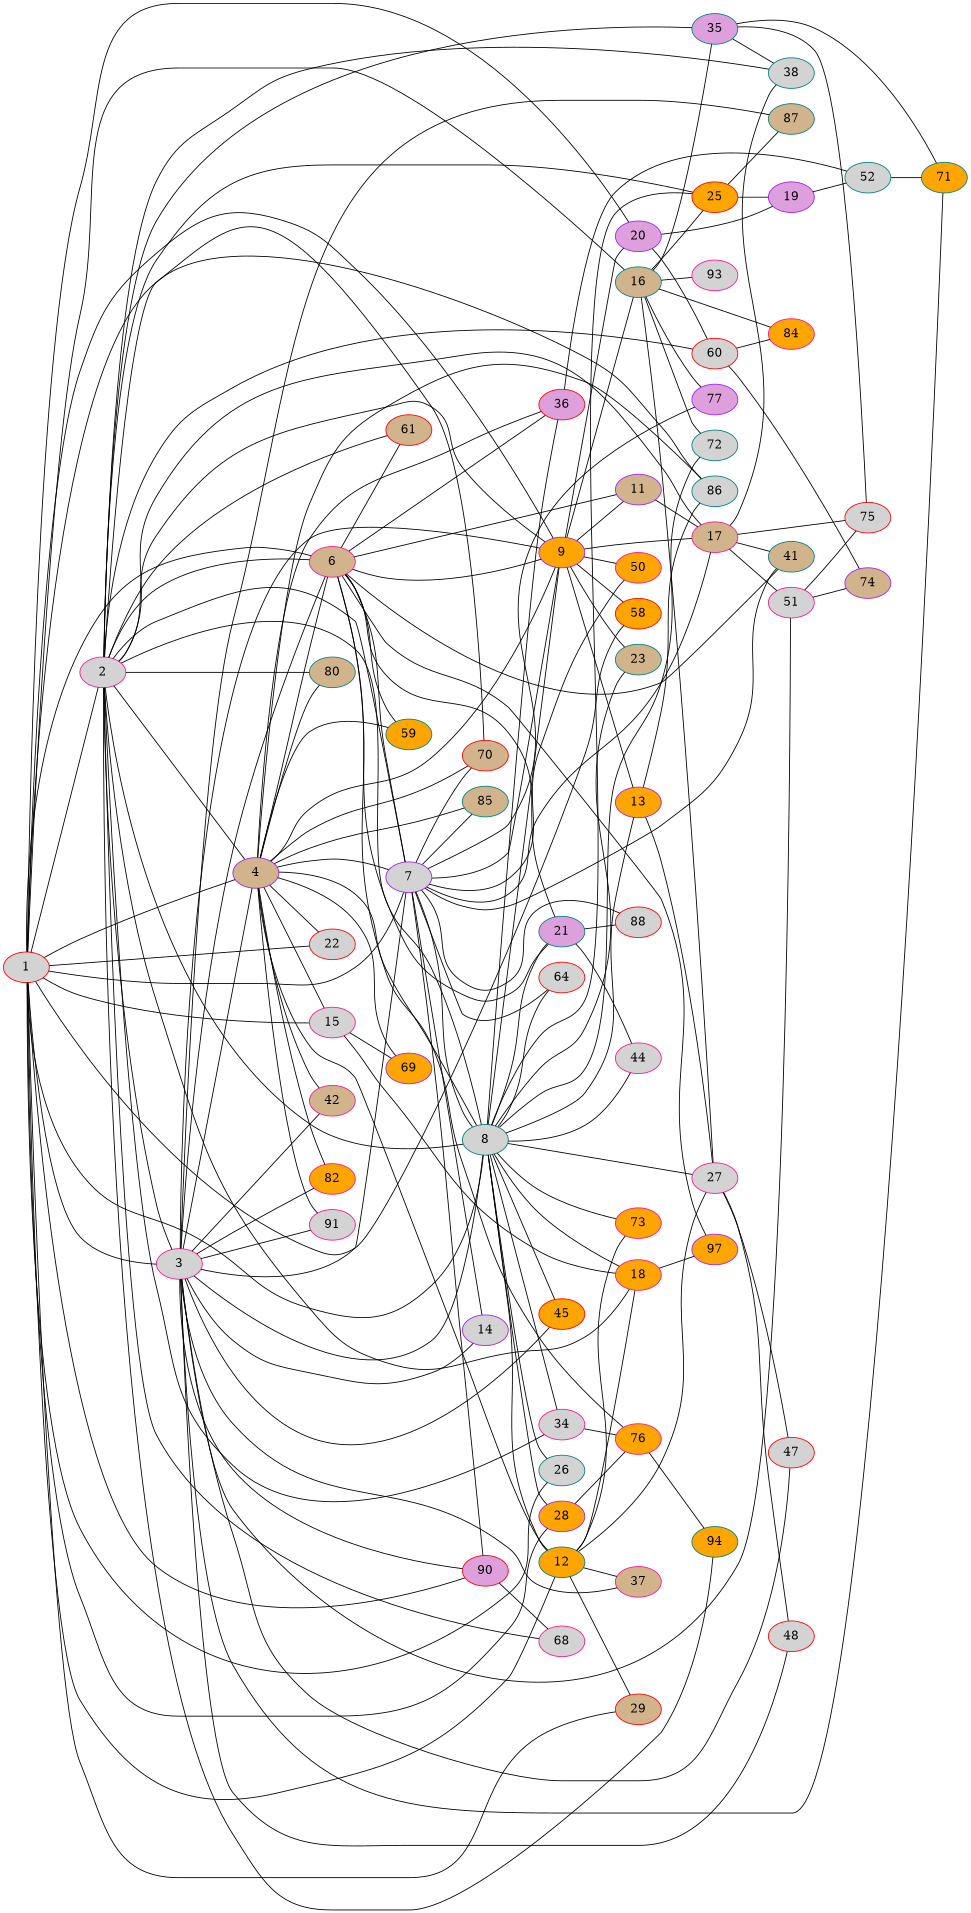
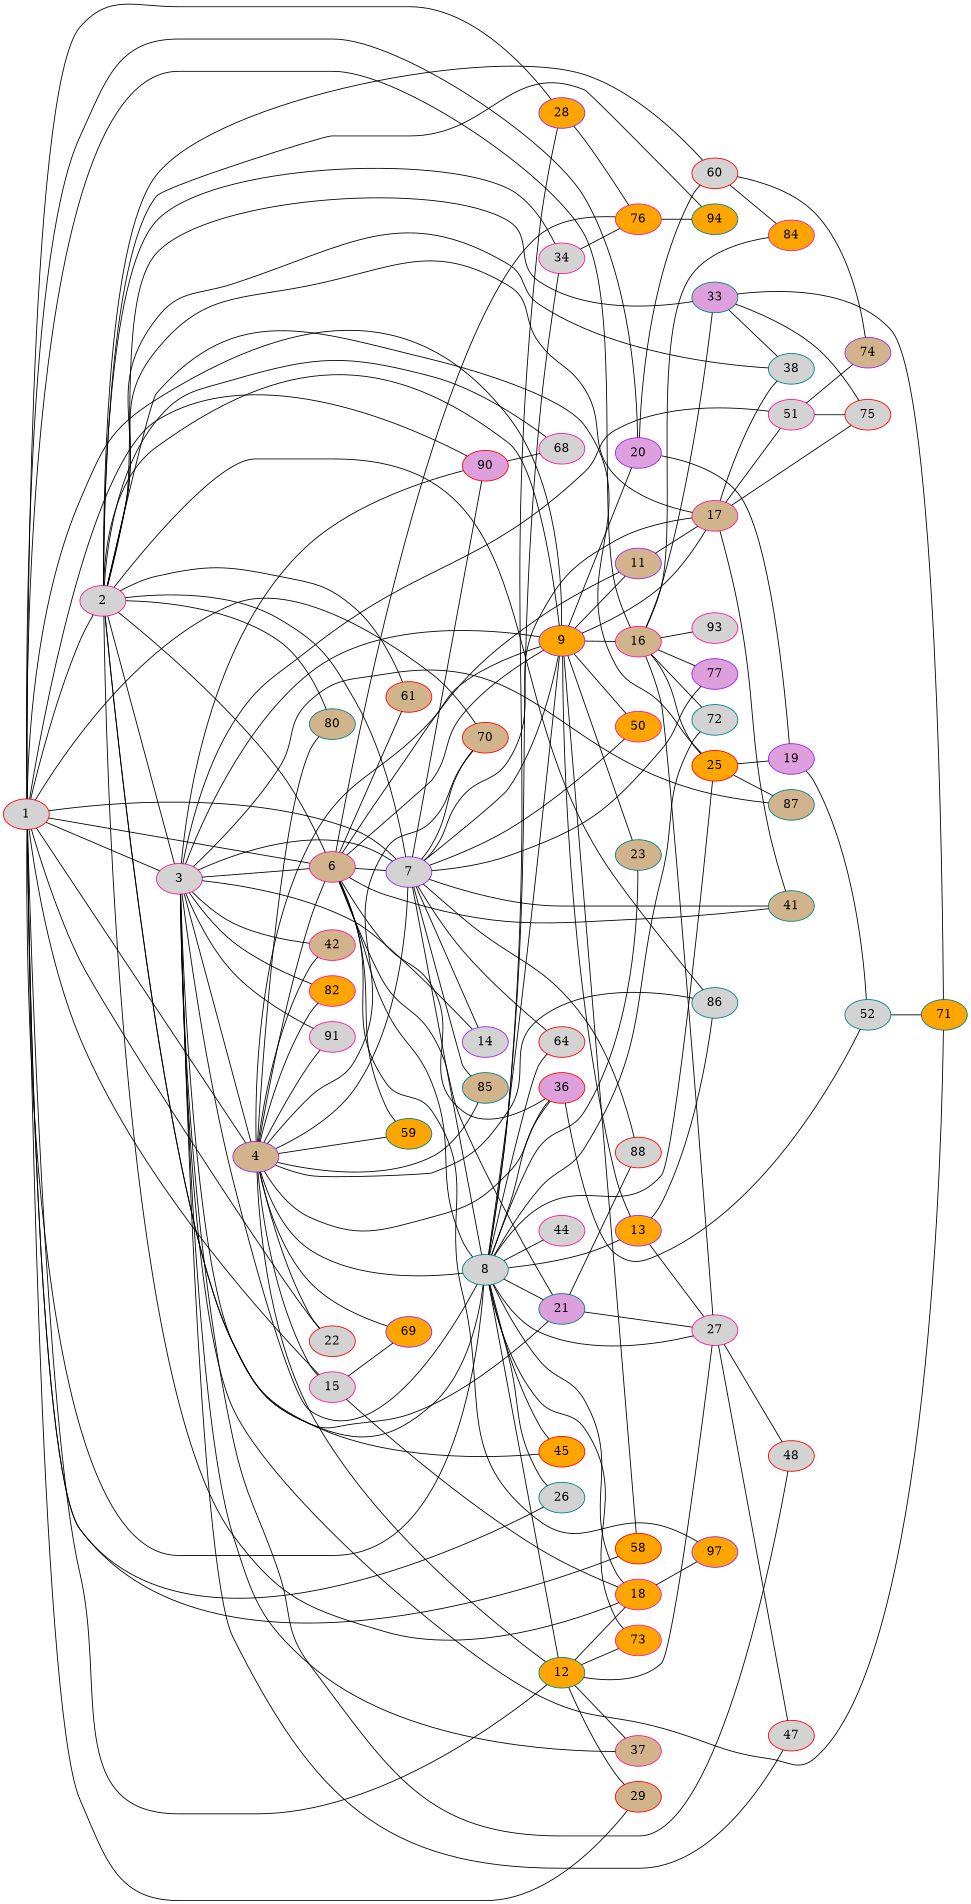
(715, 29) -> (715, 297)
(638, 282) -> (638, 642)
(179, 773) -> none
(599, 977) -> (638, 1320)
